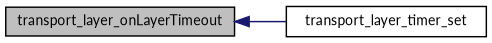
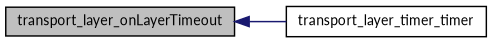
(386, 22) -> (386, 22)
